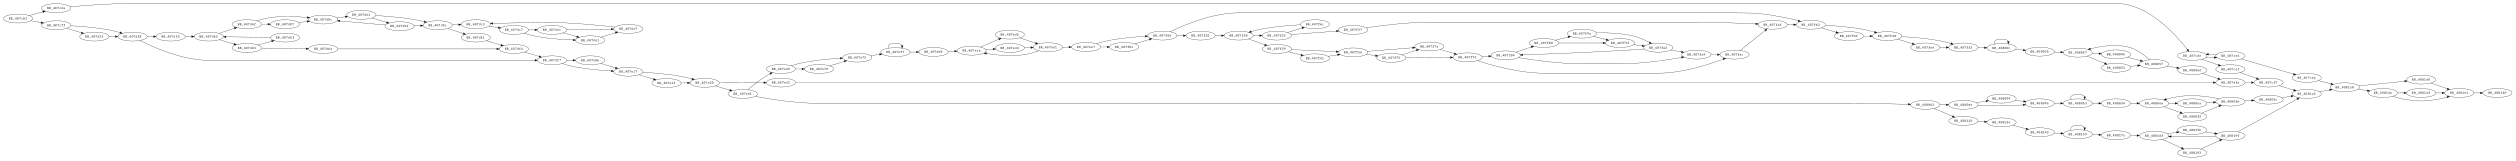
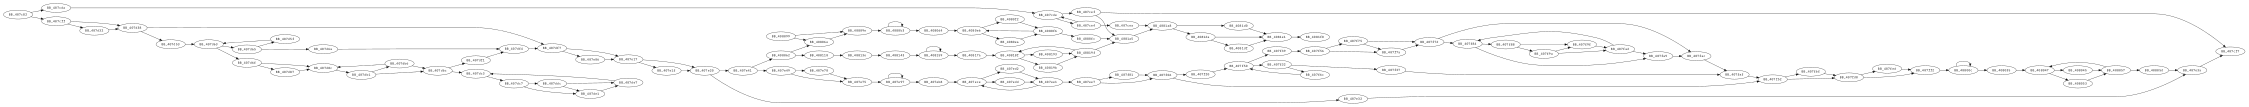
(1315, 58) -> none
(2286, 88) -> (1104, 24)
(1981, 102) -> (799, 39)
